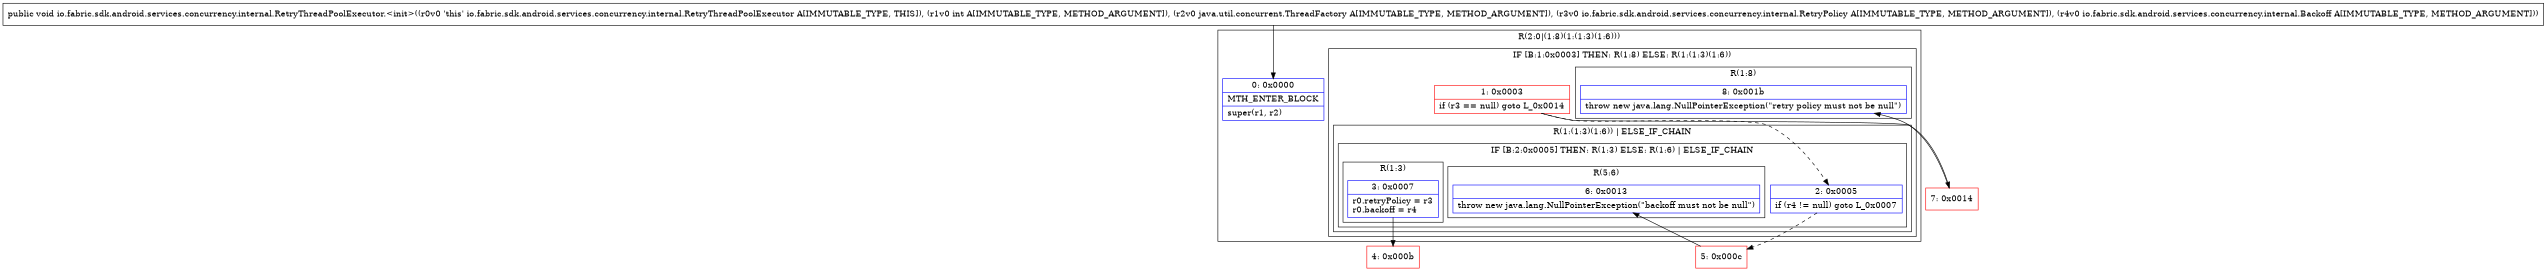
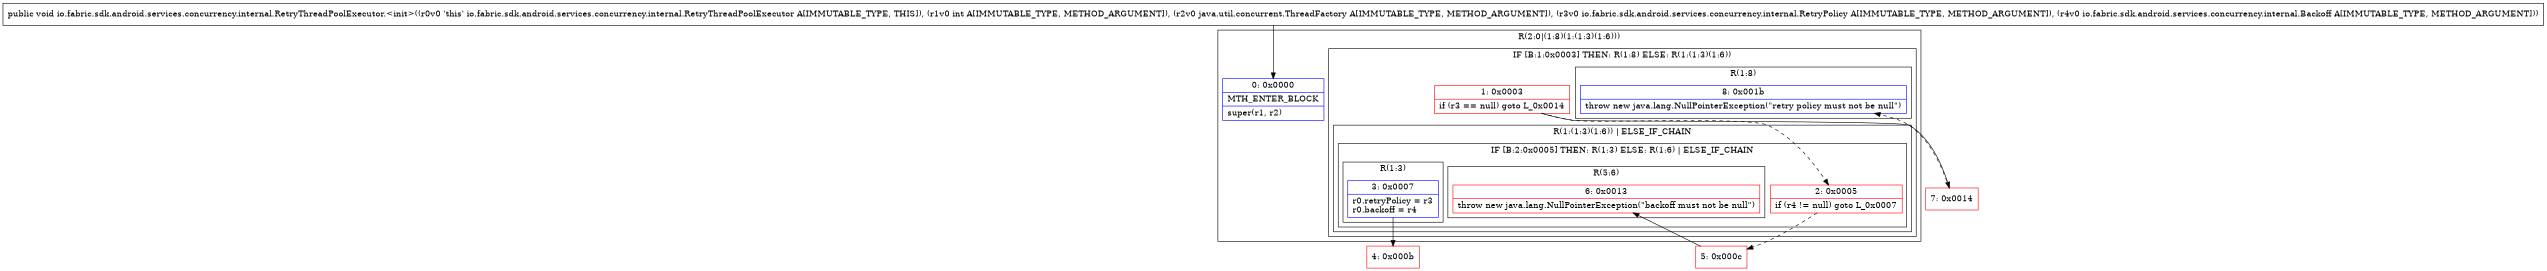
(1925, 141) -> (1925, 141)
(1606, 199) -> (1606, 199)
(1836, 199) -> (1836, 199)
